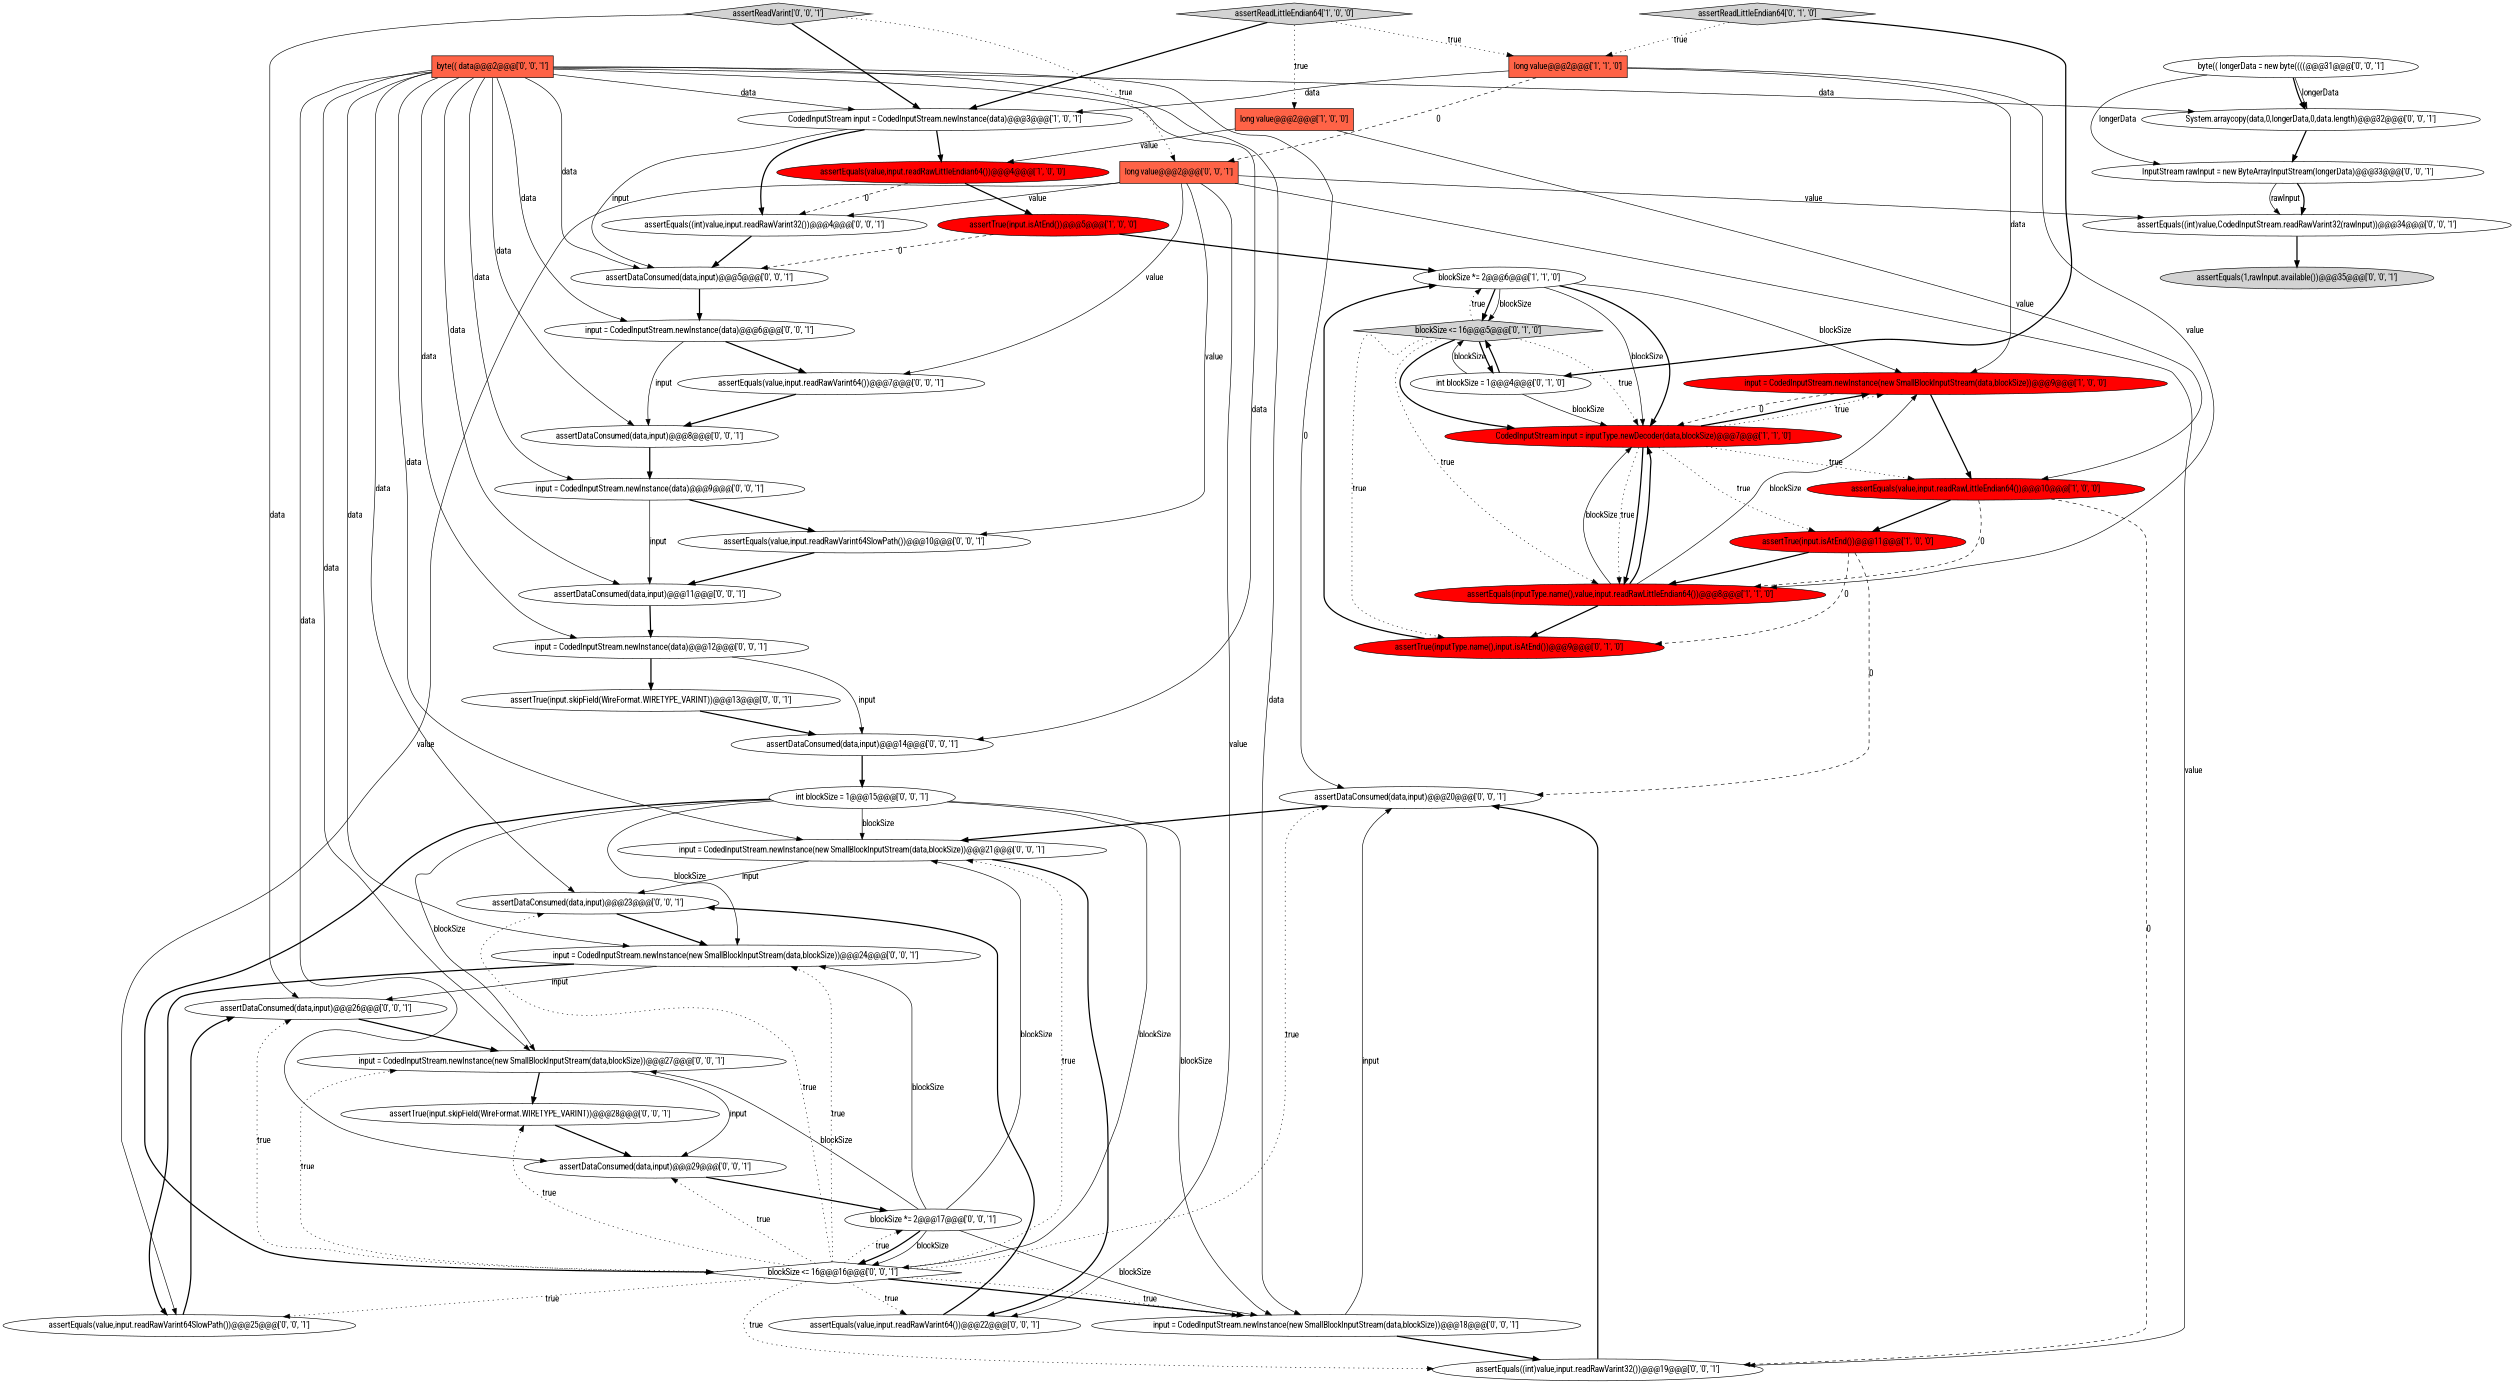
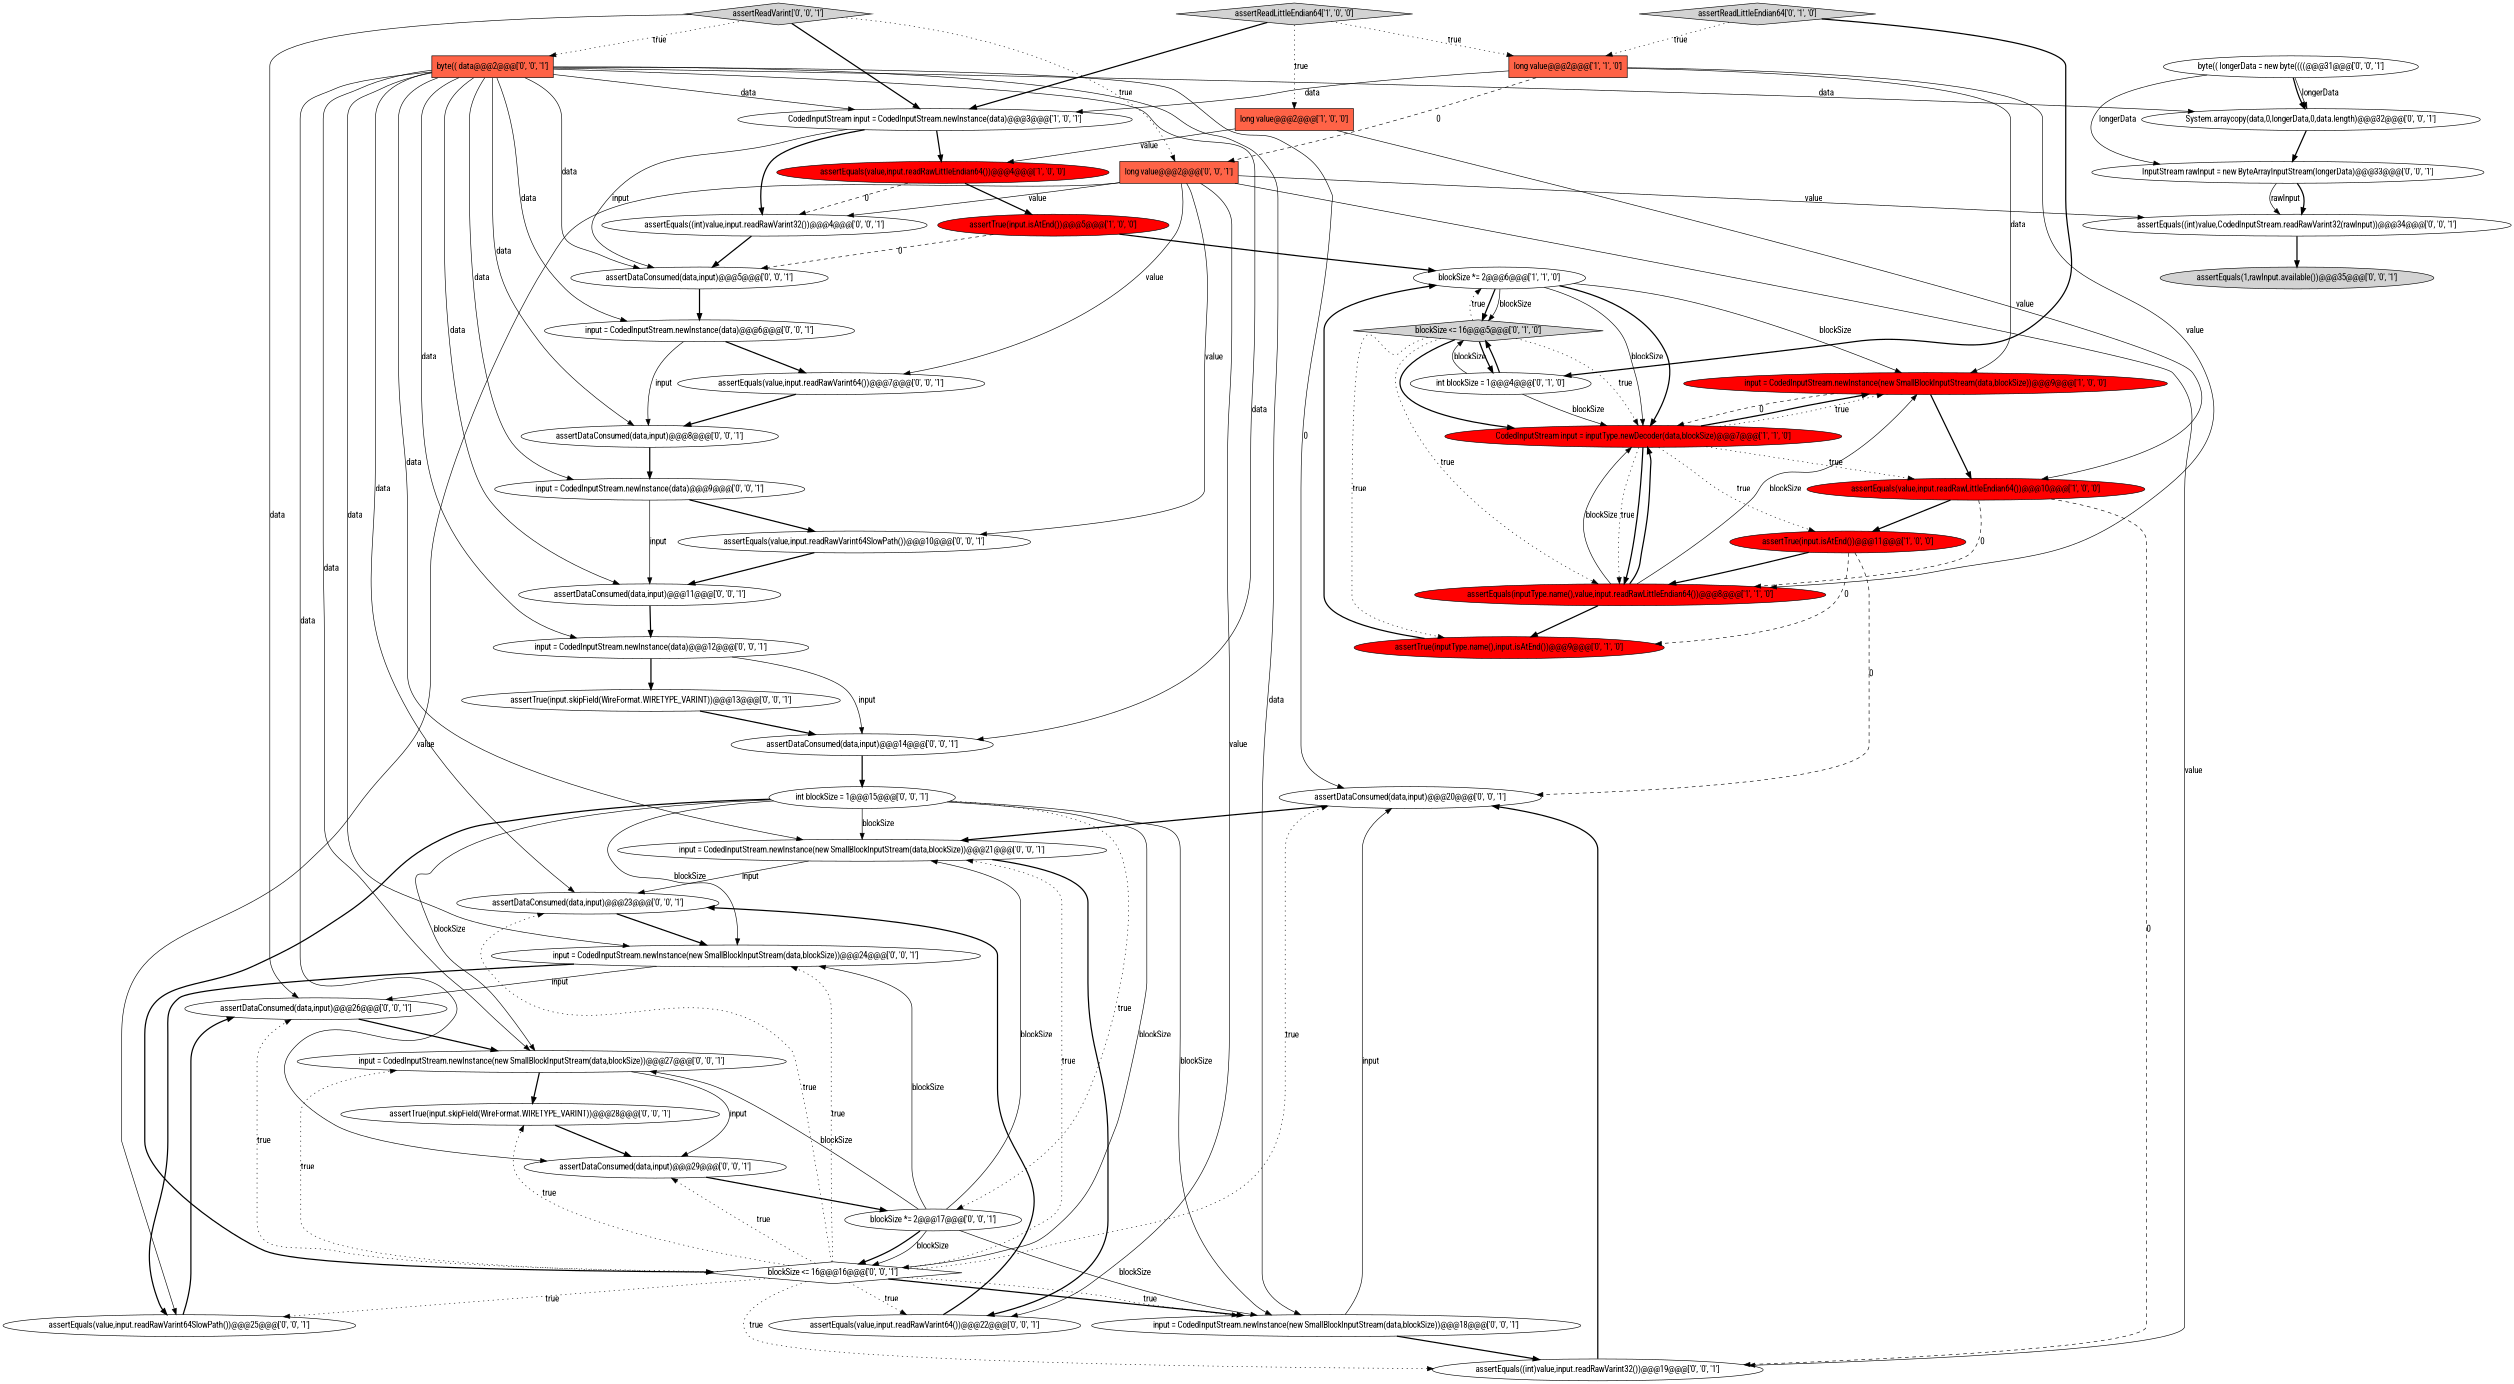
none -> (650, 38)
(869, 1245) -> (1123, 969)
